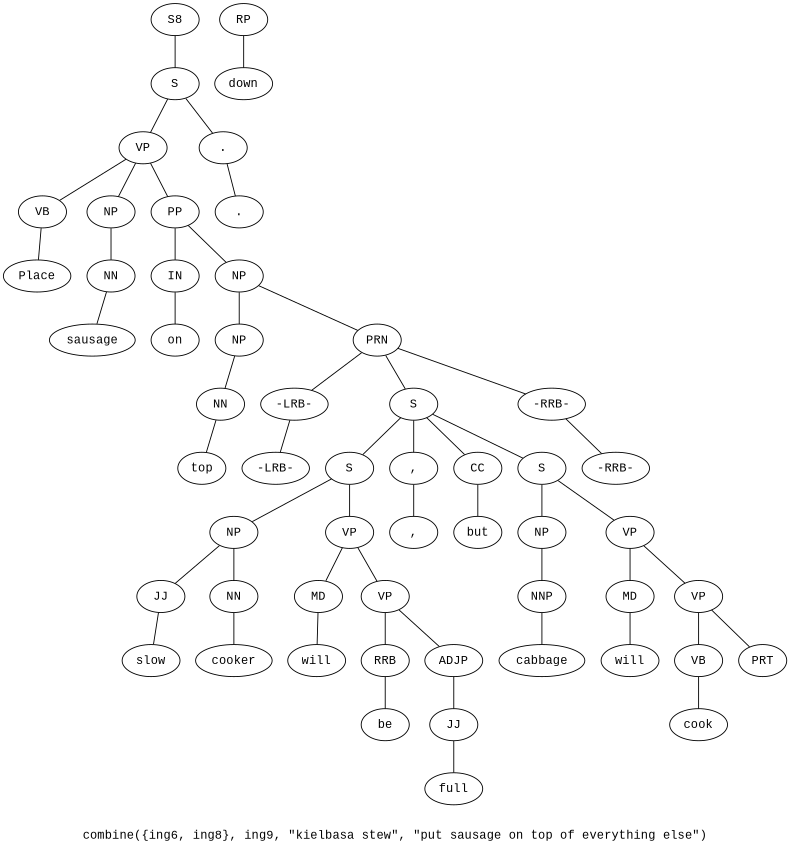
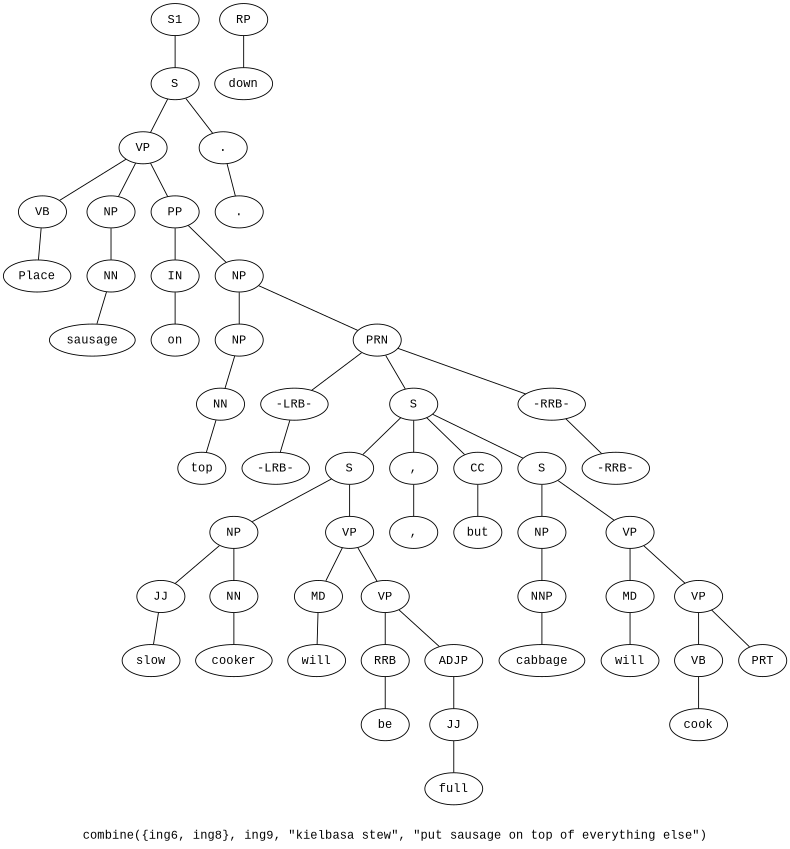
(175, 20) -> (175, 20)
